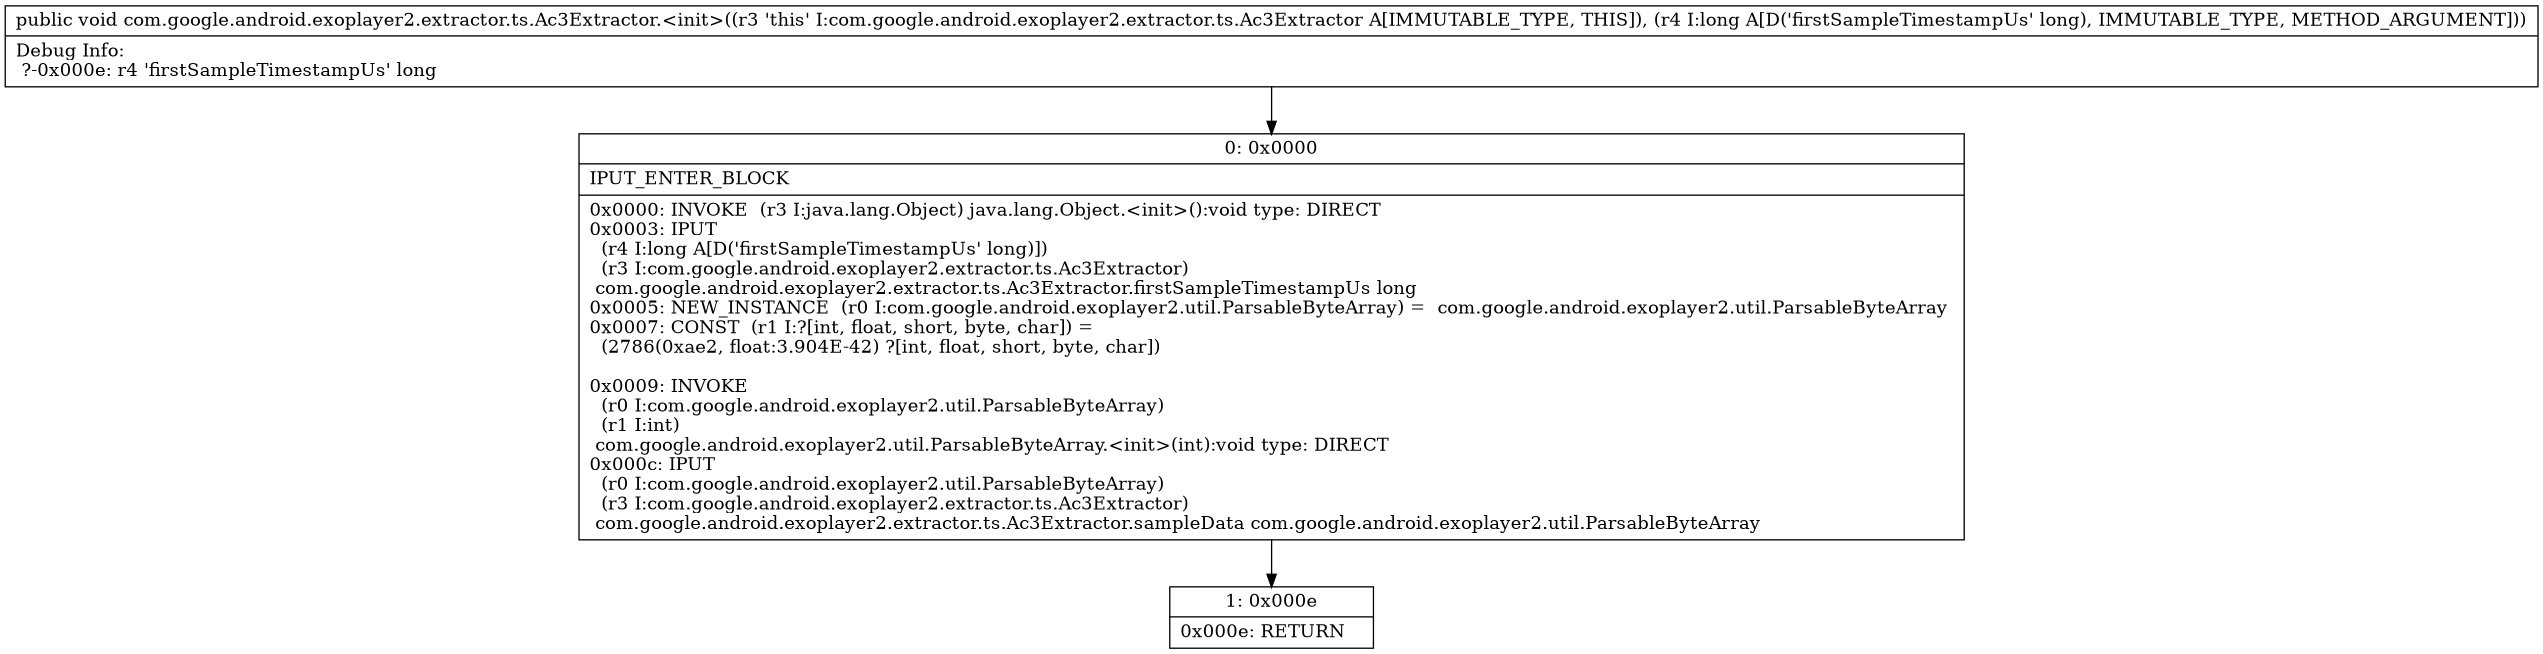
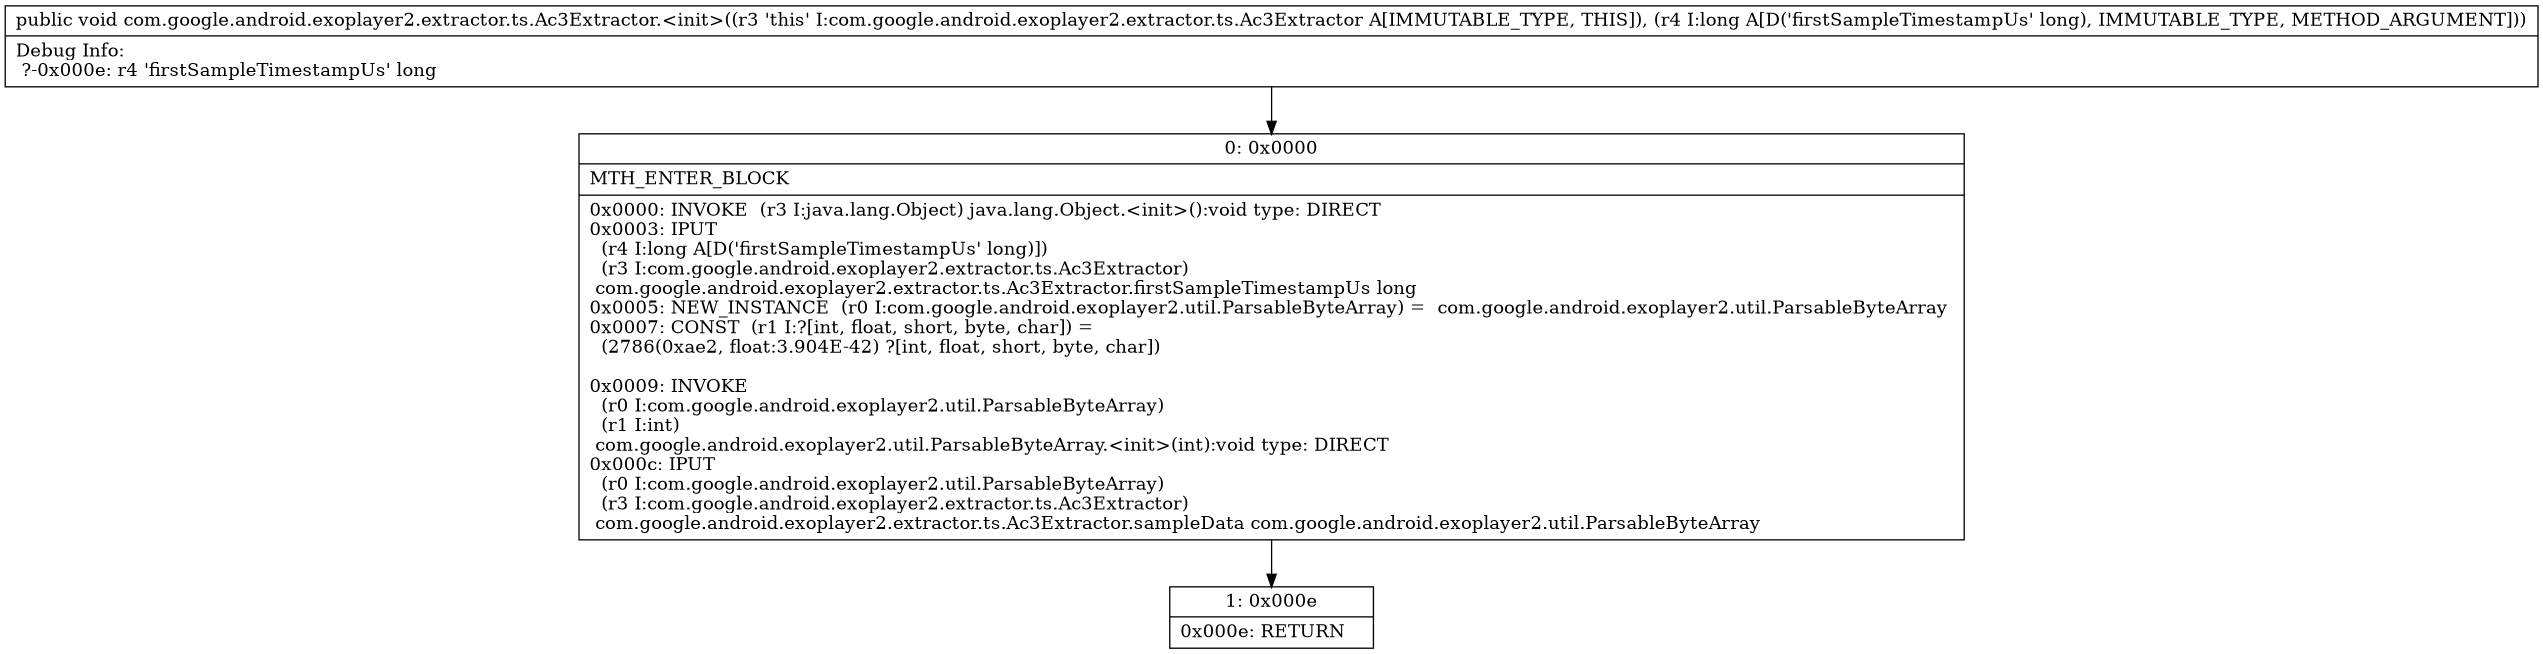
(690, 179) -> (690, 179)
